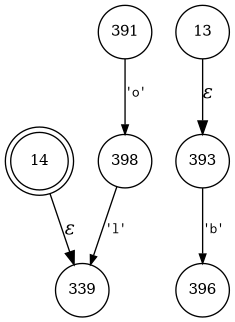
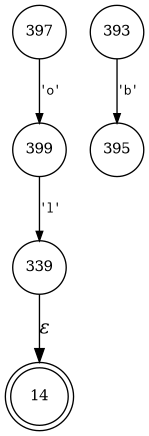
(125, 32) -> (39, 32)
(203, 32) -> none
(125, 161) -> (39, 150)
(60, 223) -> (39, 321)
(203, 290) -> (117, 150)
